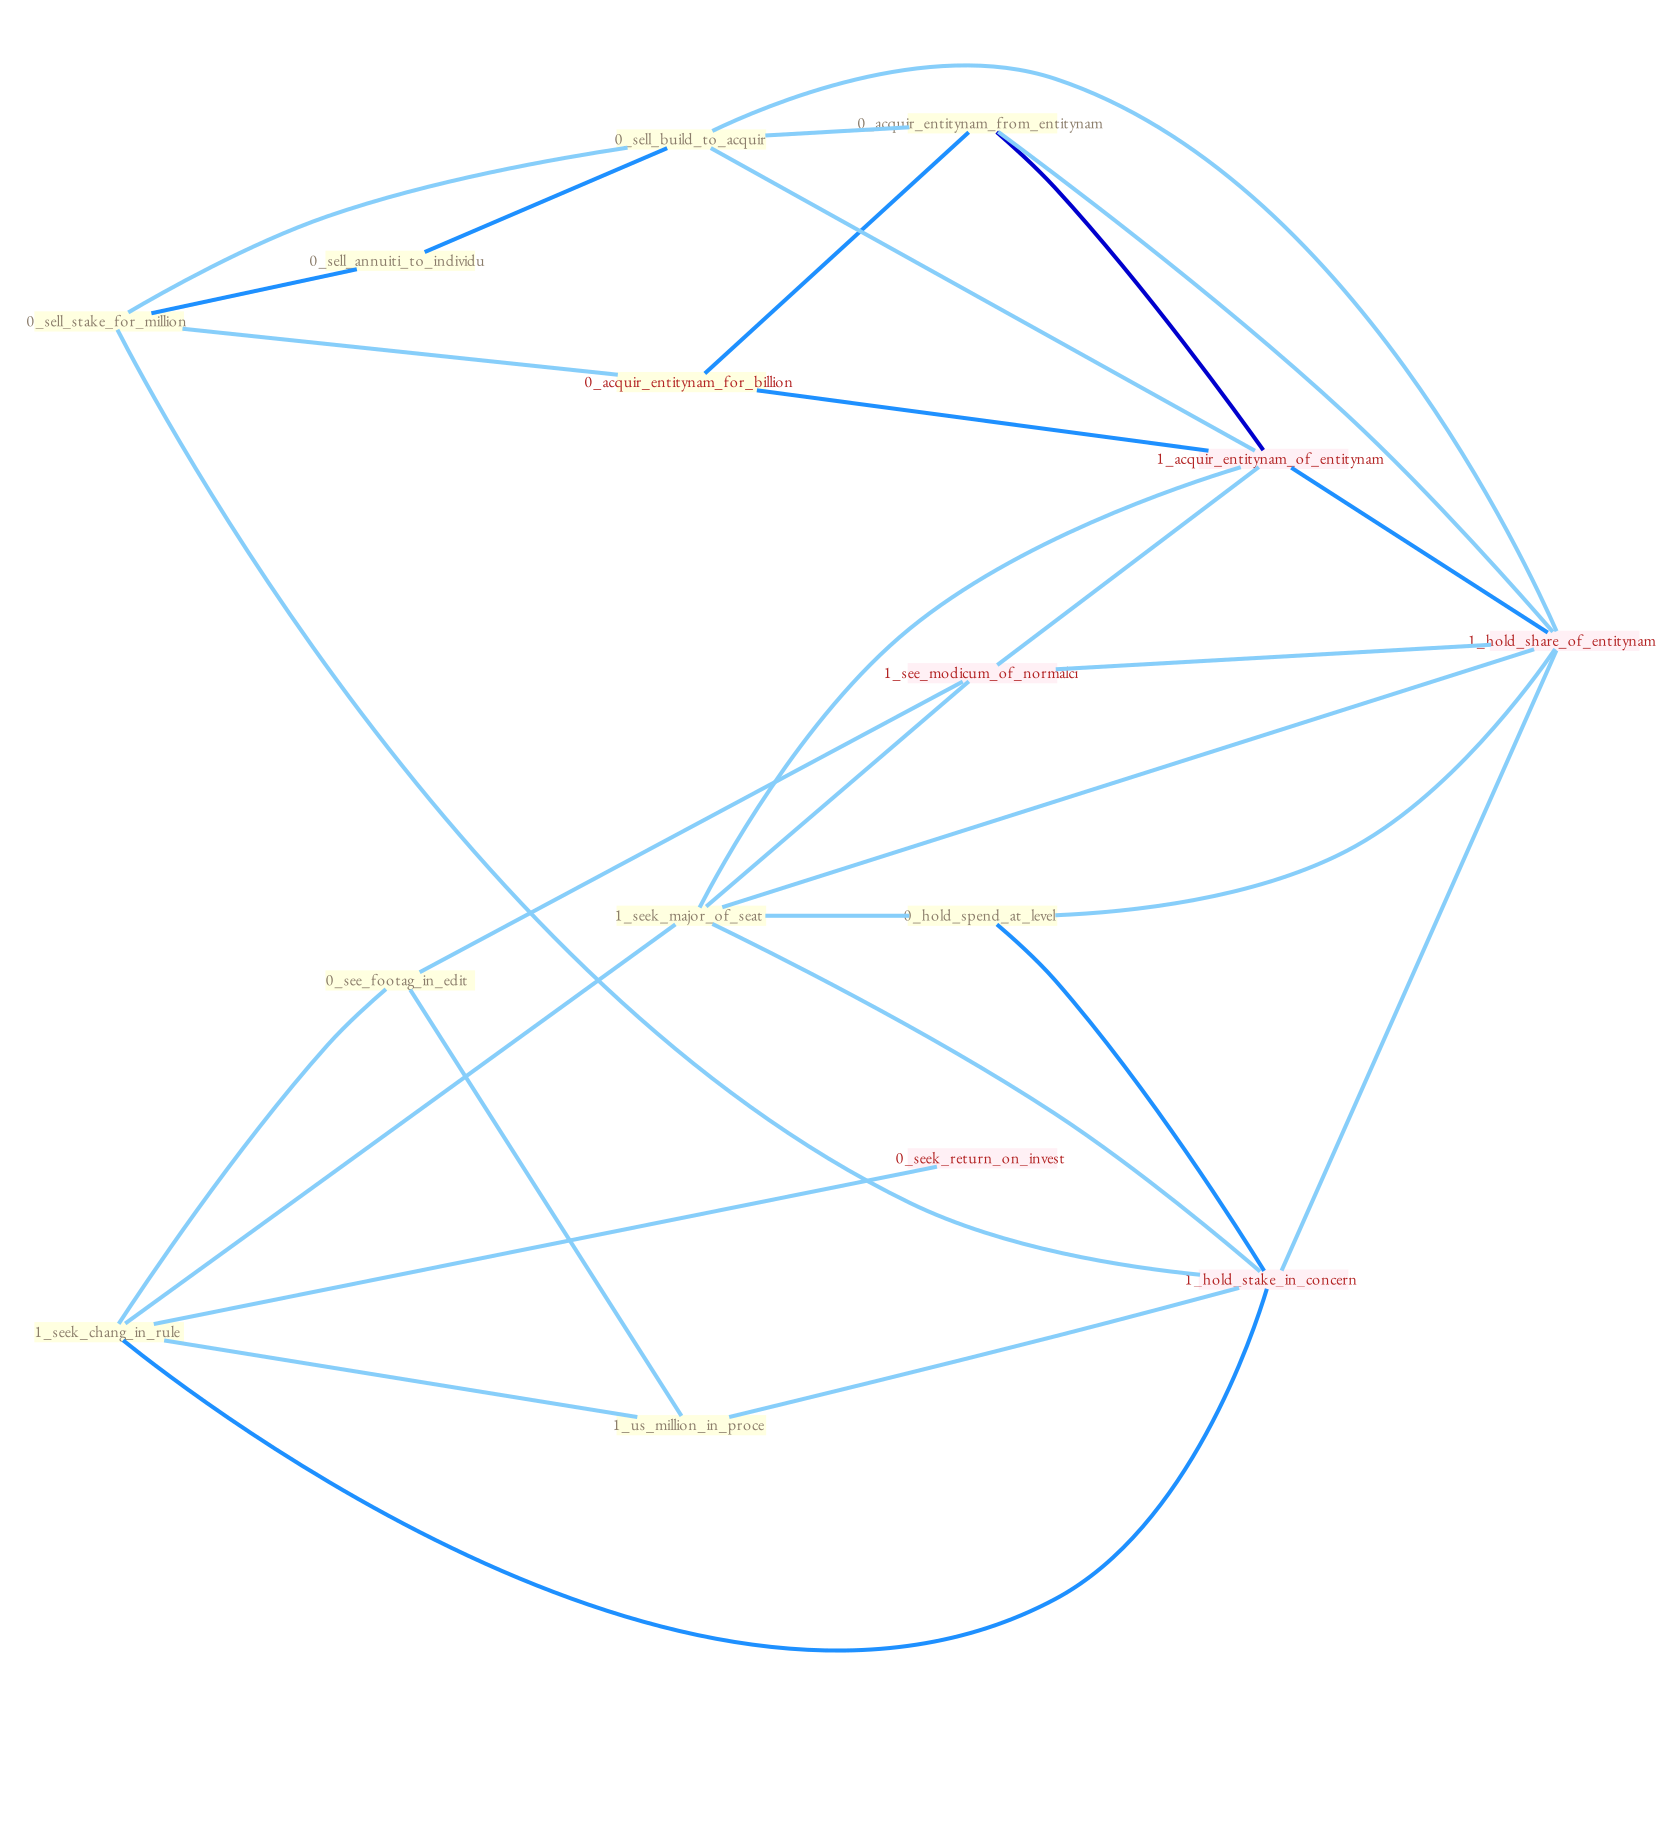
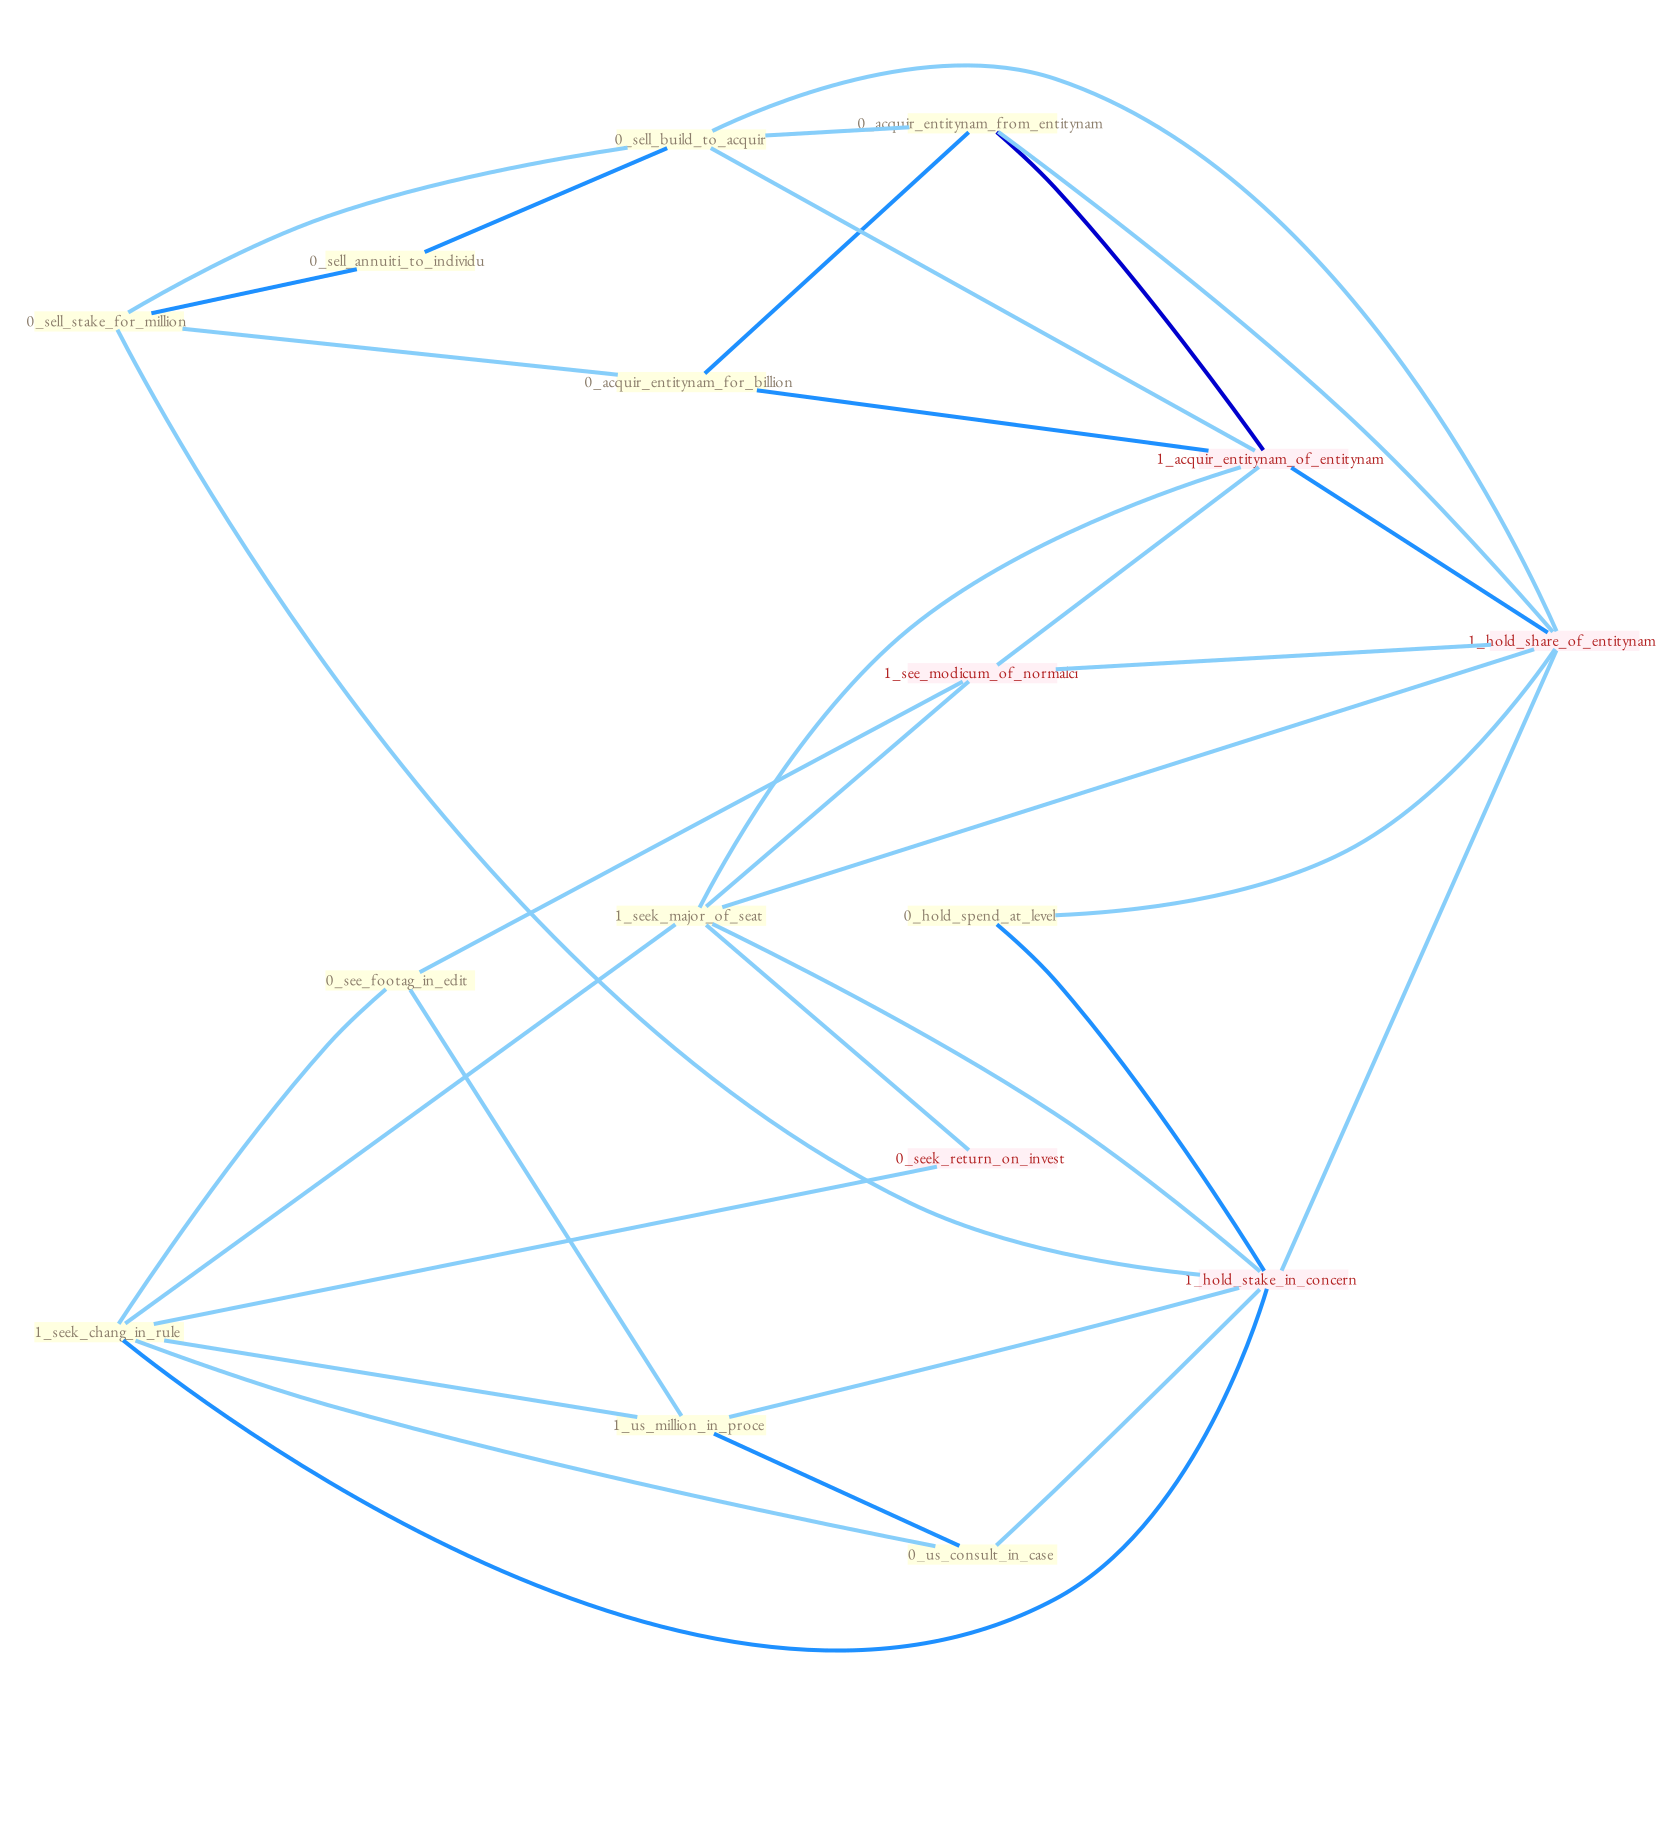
(691, 382) -> (691, 382)
(837, 916) -> (837, 1038)
none -> (982, 1555)
